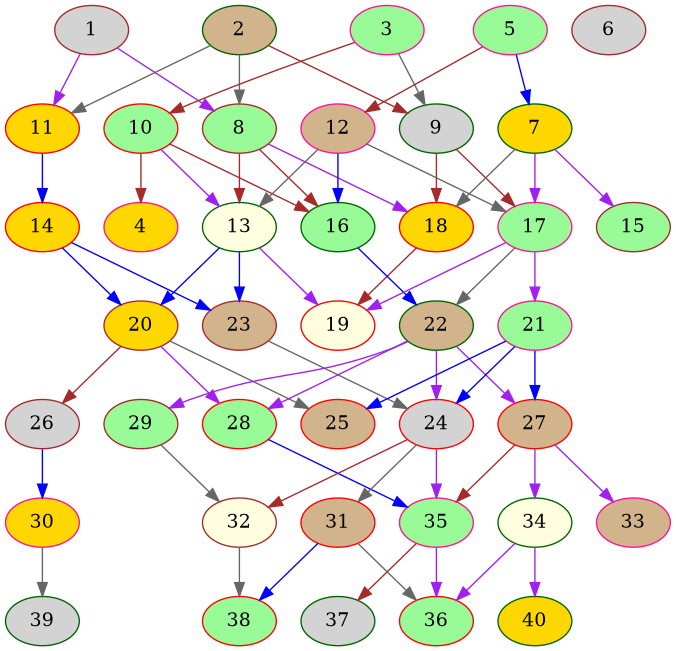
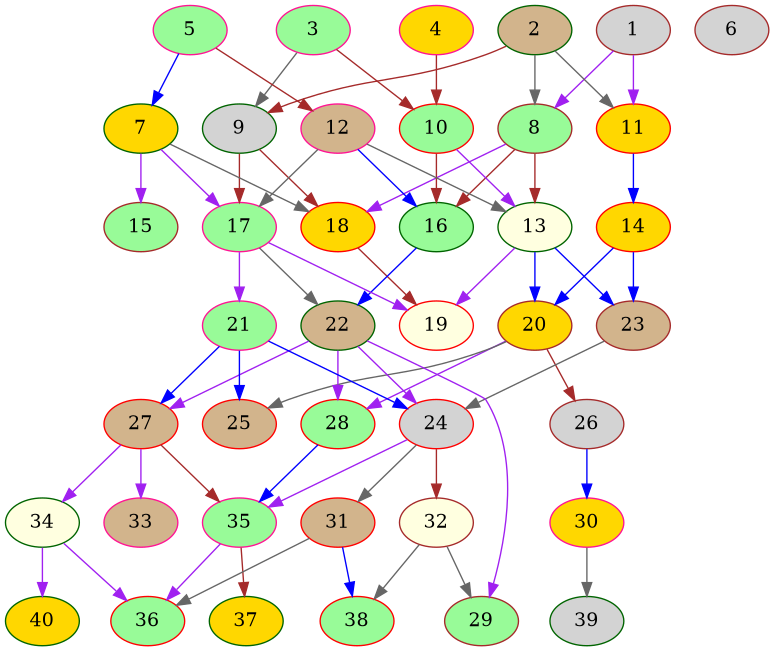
(141, 171) -> (436, 79)
(185, 468) -> (456, 566)
(338, 621) -> (246, 621)
